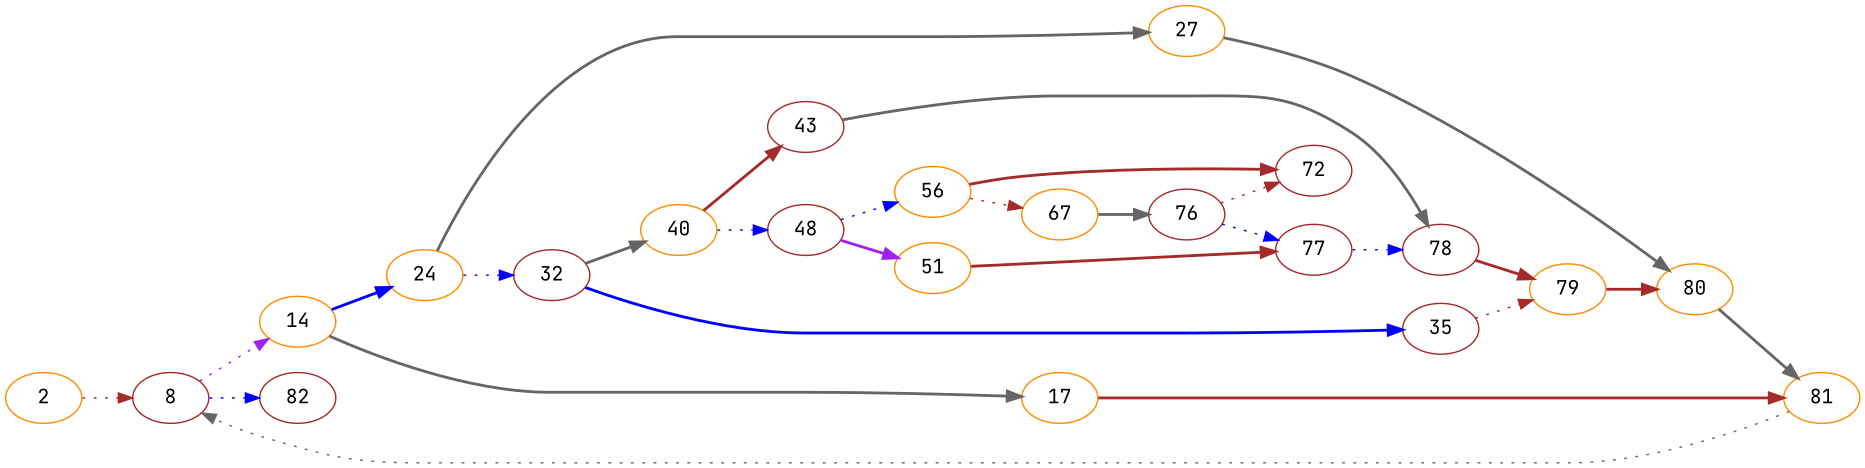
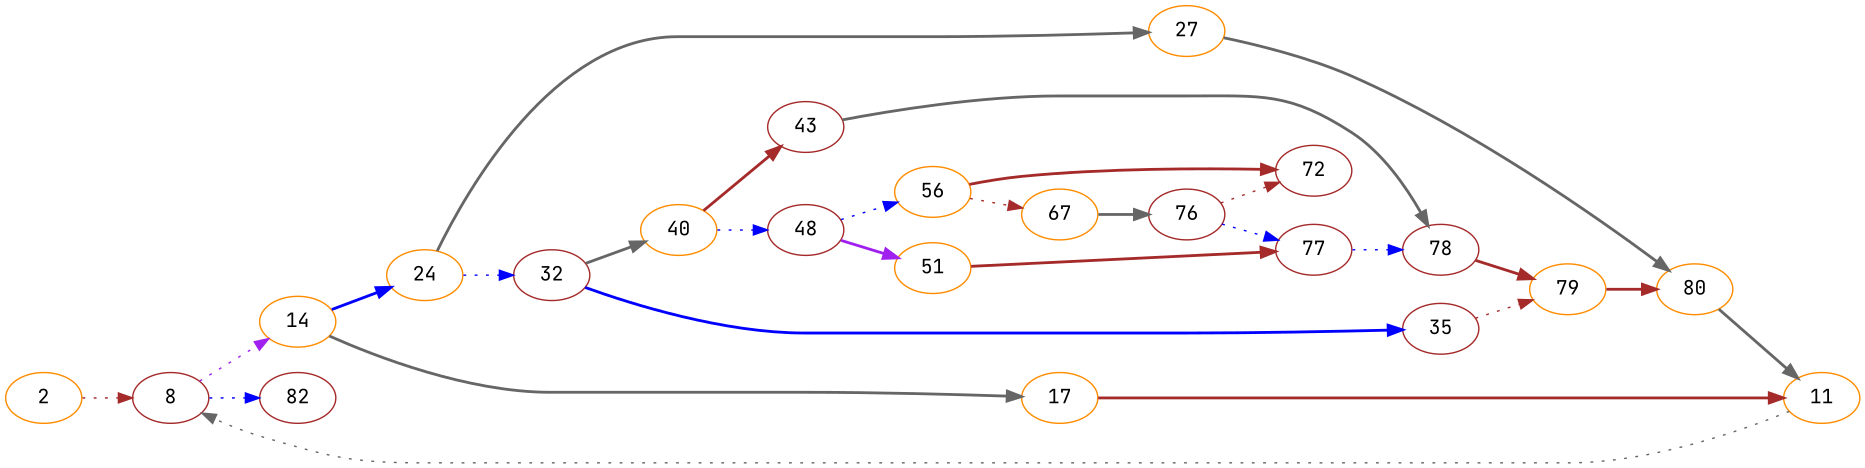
(1822, 398) -> (1822, 398)
